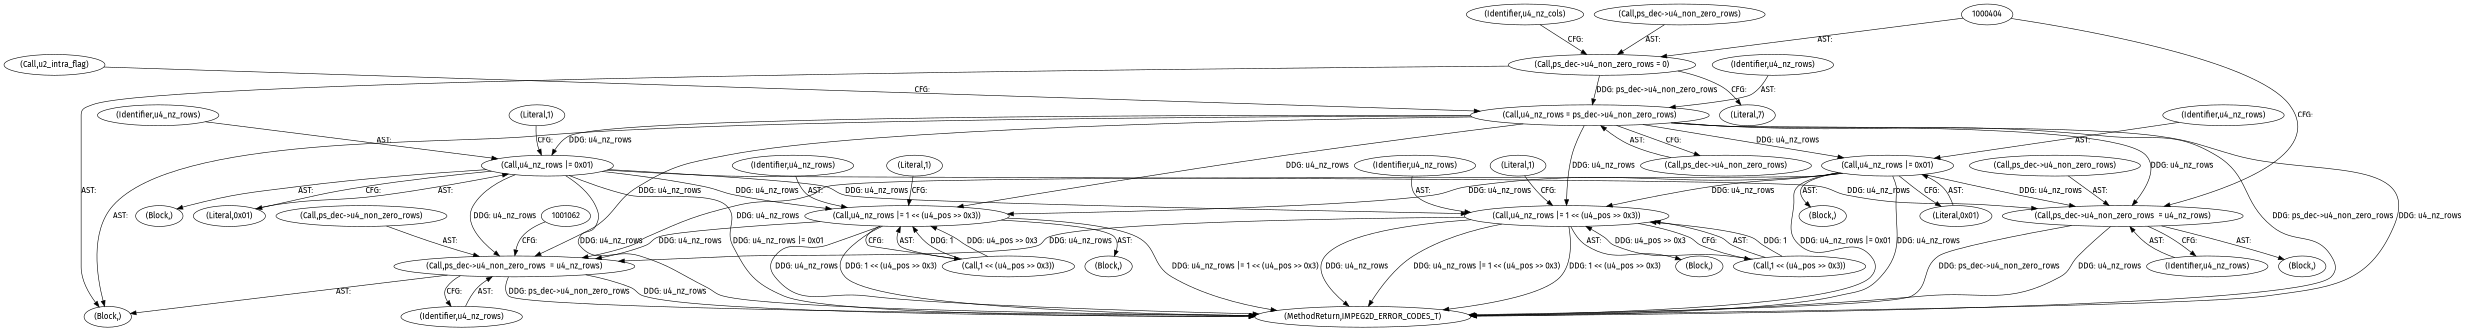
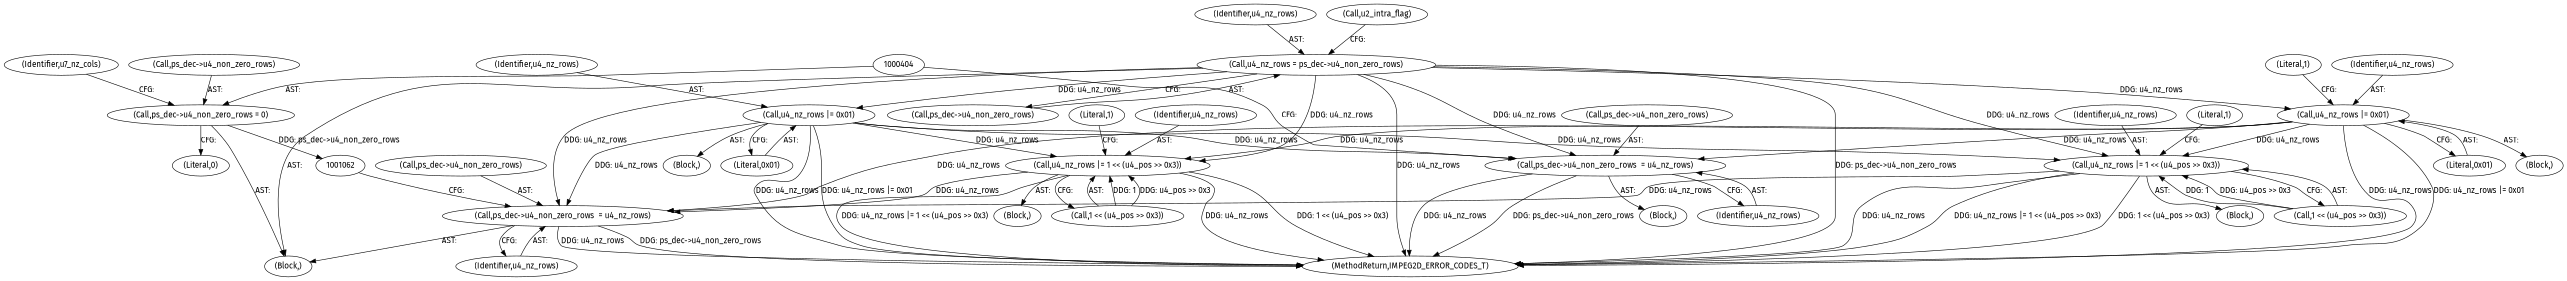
(1525, 14) -> (61, 65)
(1597, 87) -> (272, 141)
(1747, 115) -> (201, 166)
